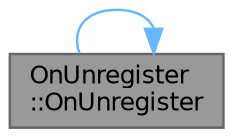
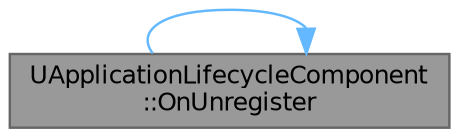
(117, 91) -> (230, 91)
